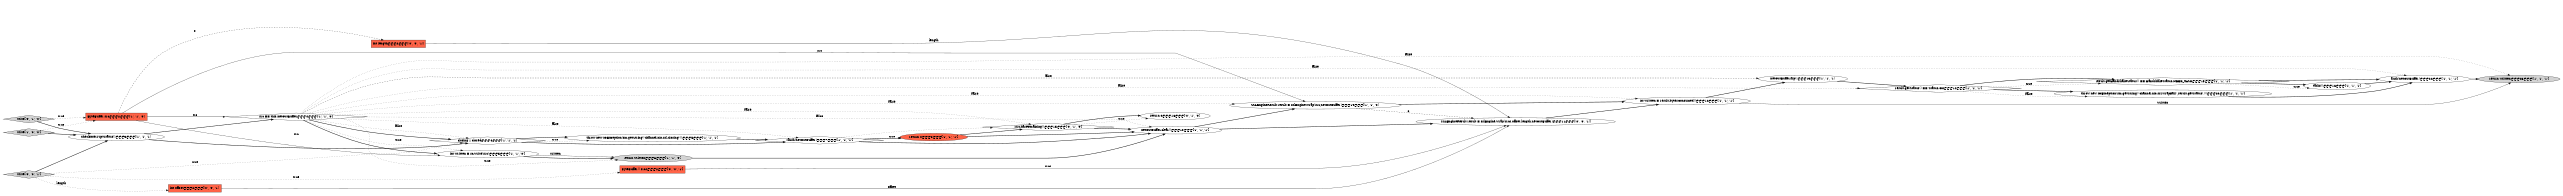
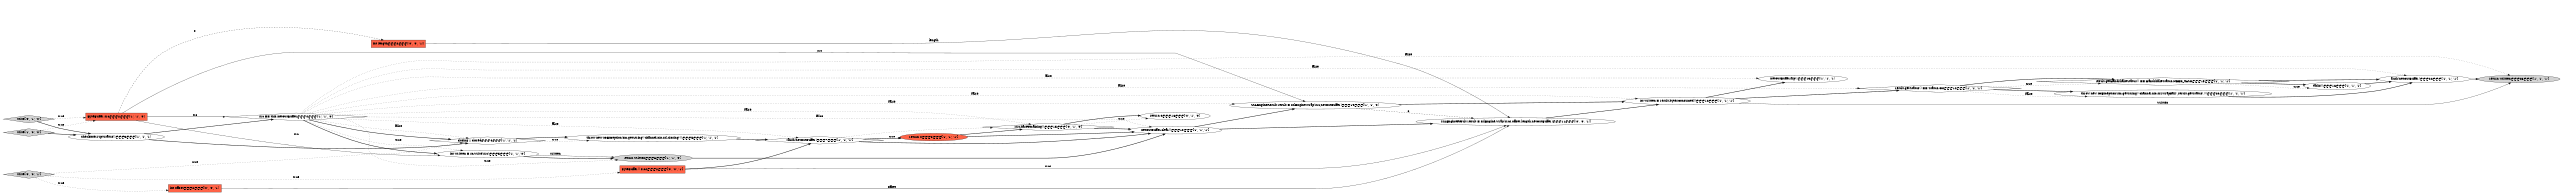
(1026, 78) -> (1026, 78)
(1871, 84) -> (1816, 95)
(652, 145) -> (748, 162)
(71, 157) -> none
(61, 184) -> (61, 184)
